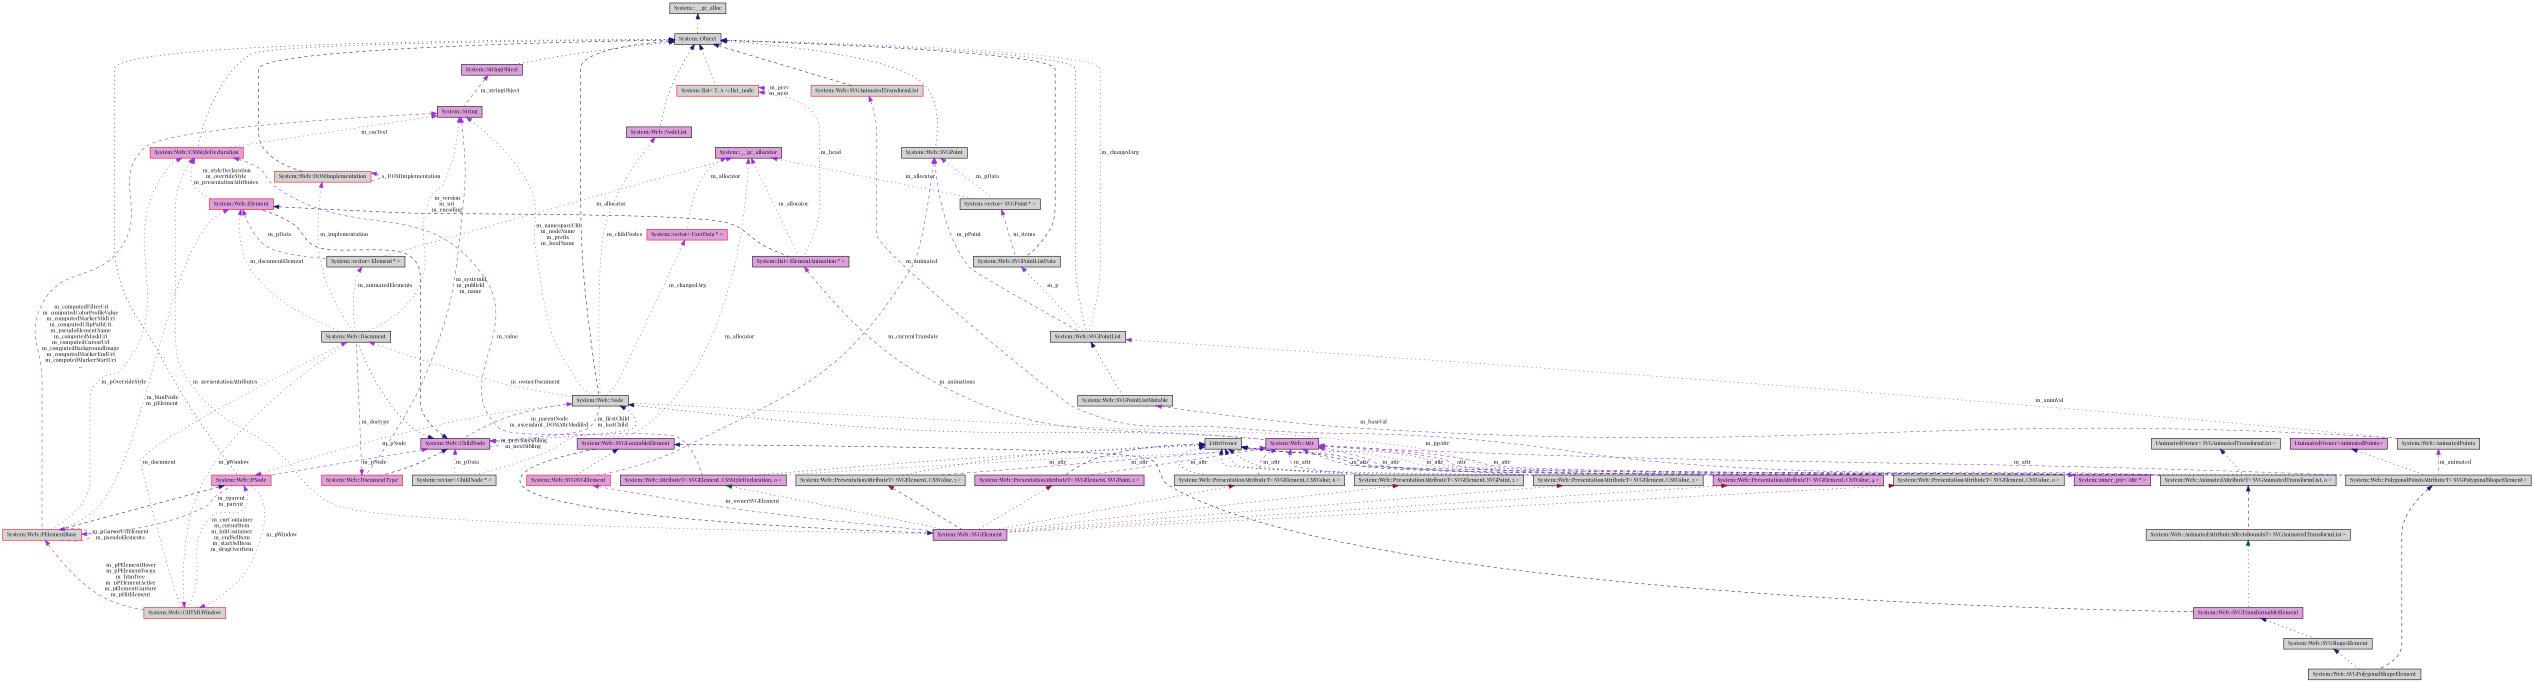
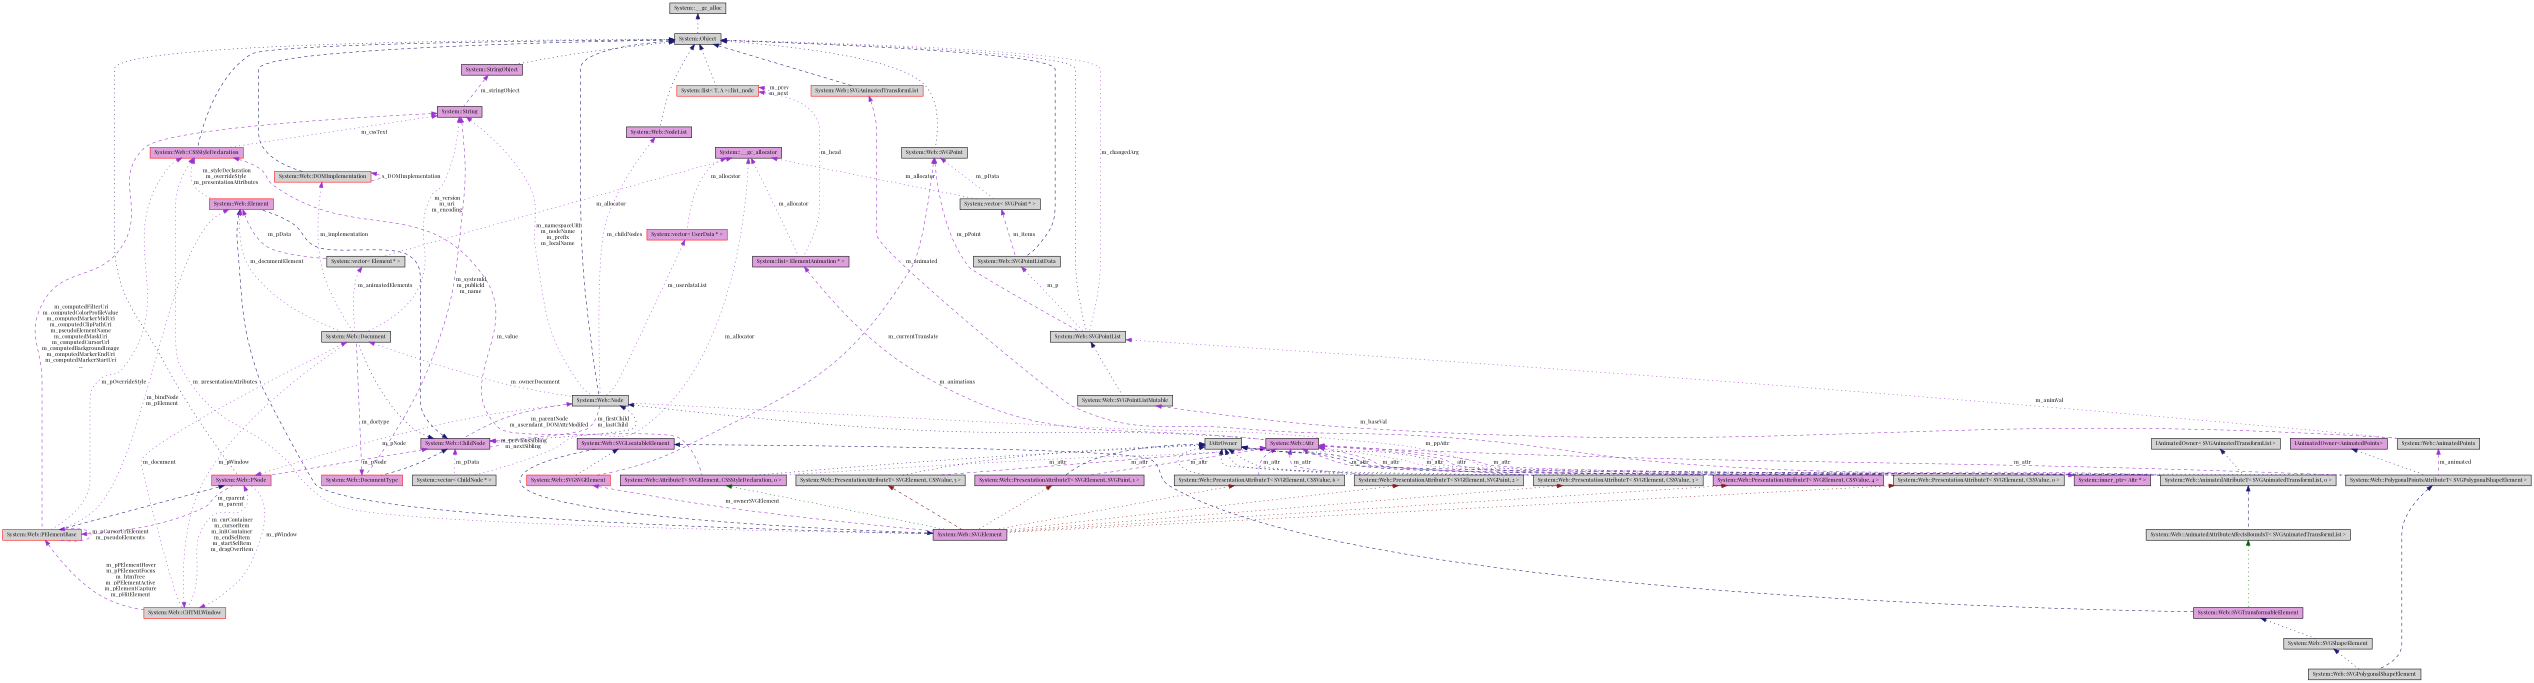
(273, 50) -> (273, 50)
(551, 215) -> (480, 513)
(687, 286) -> (687, 286)
